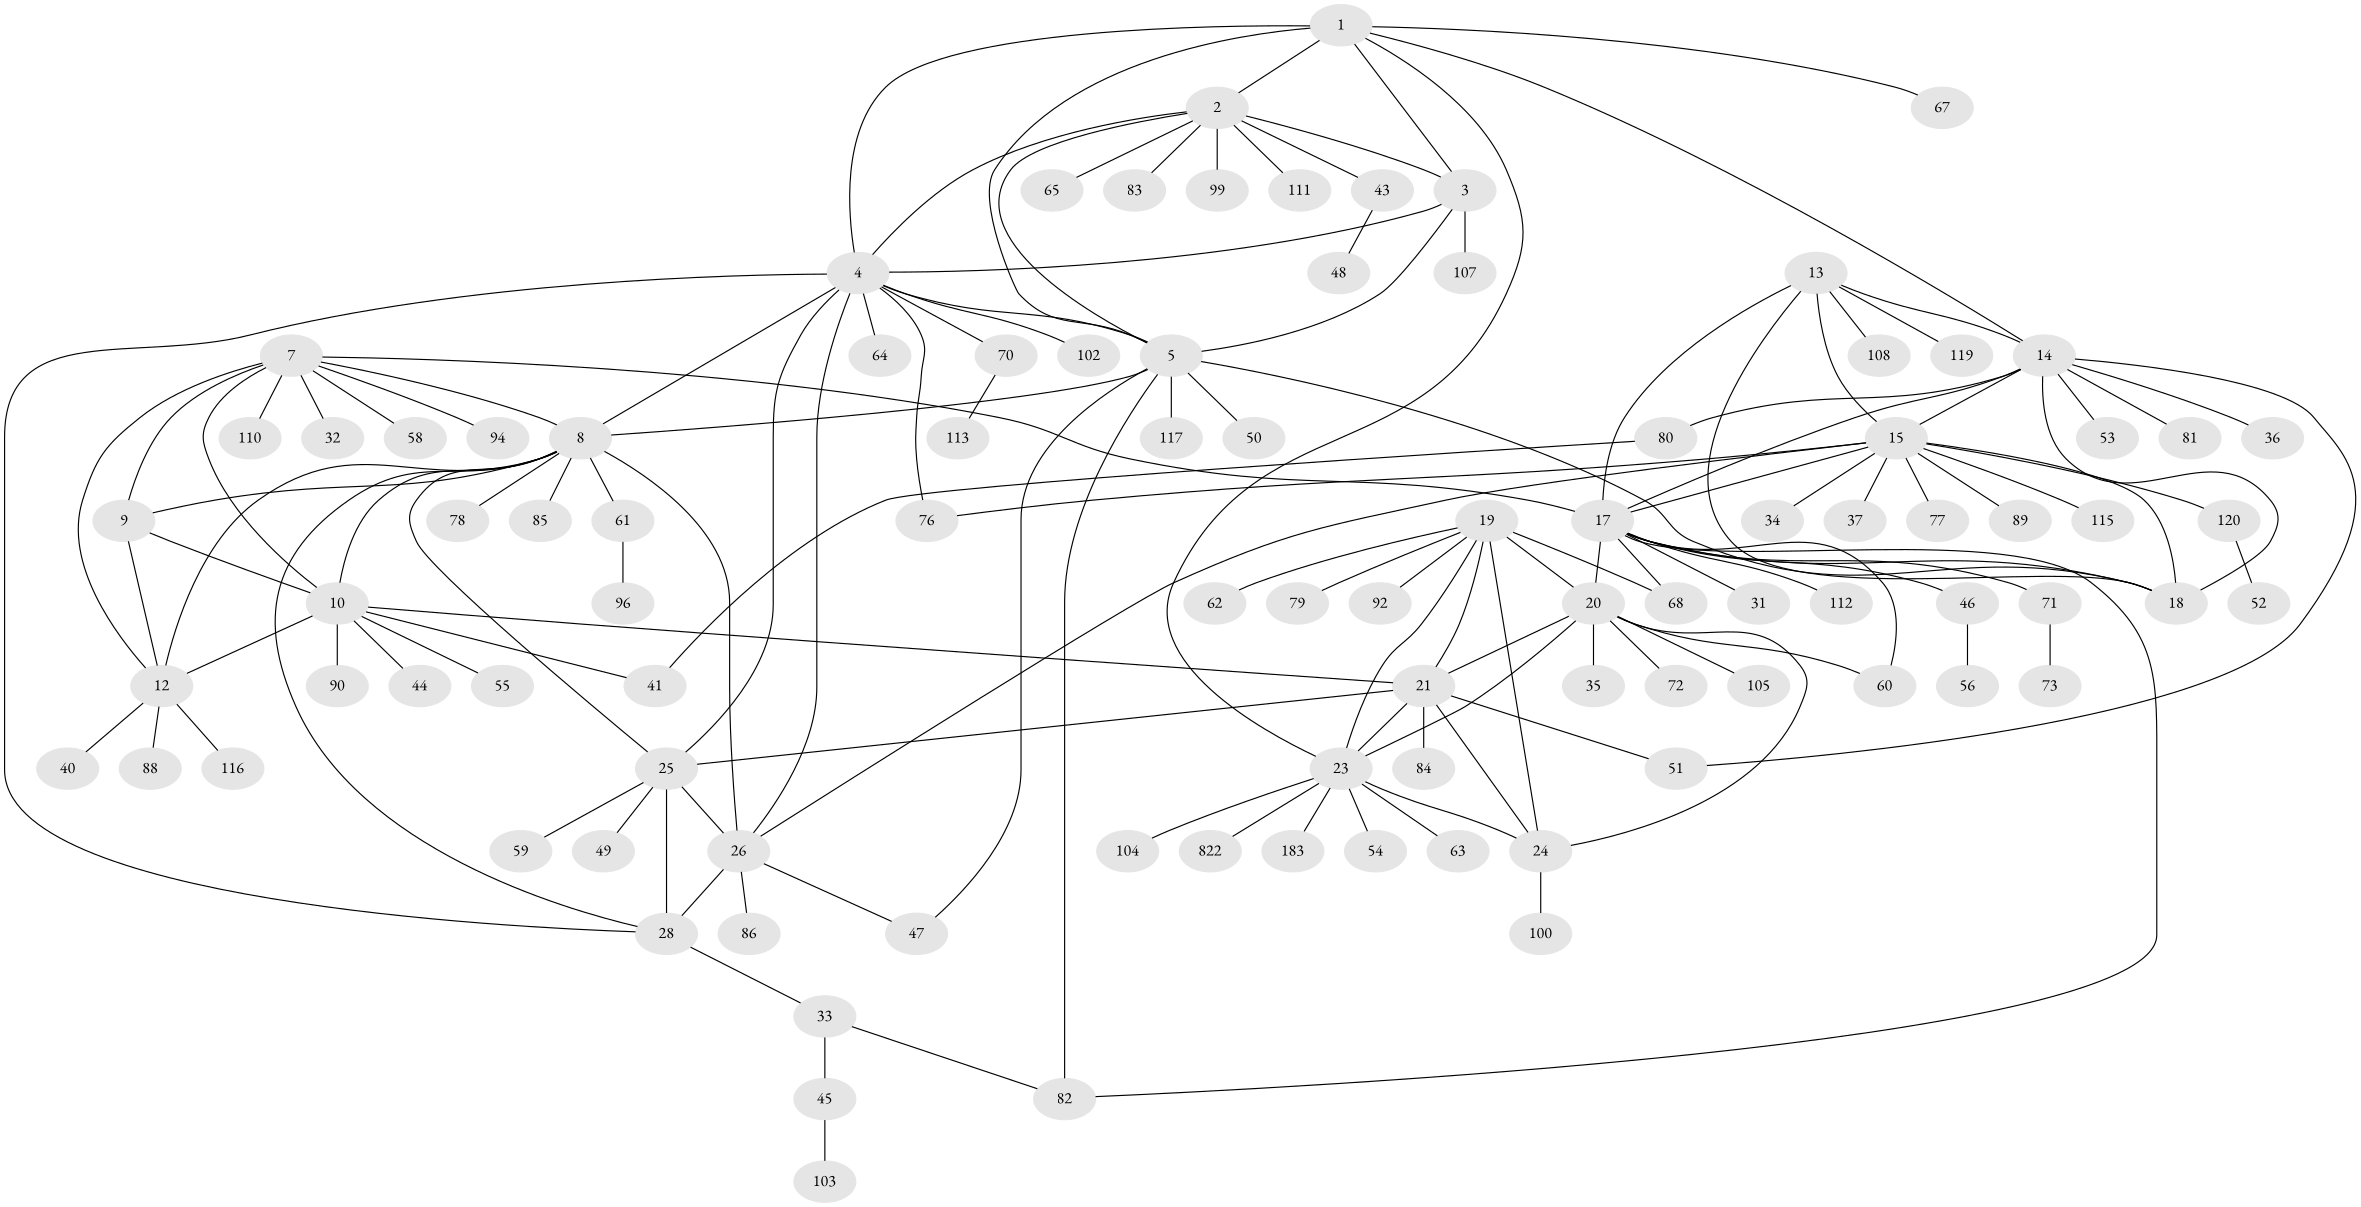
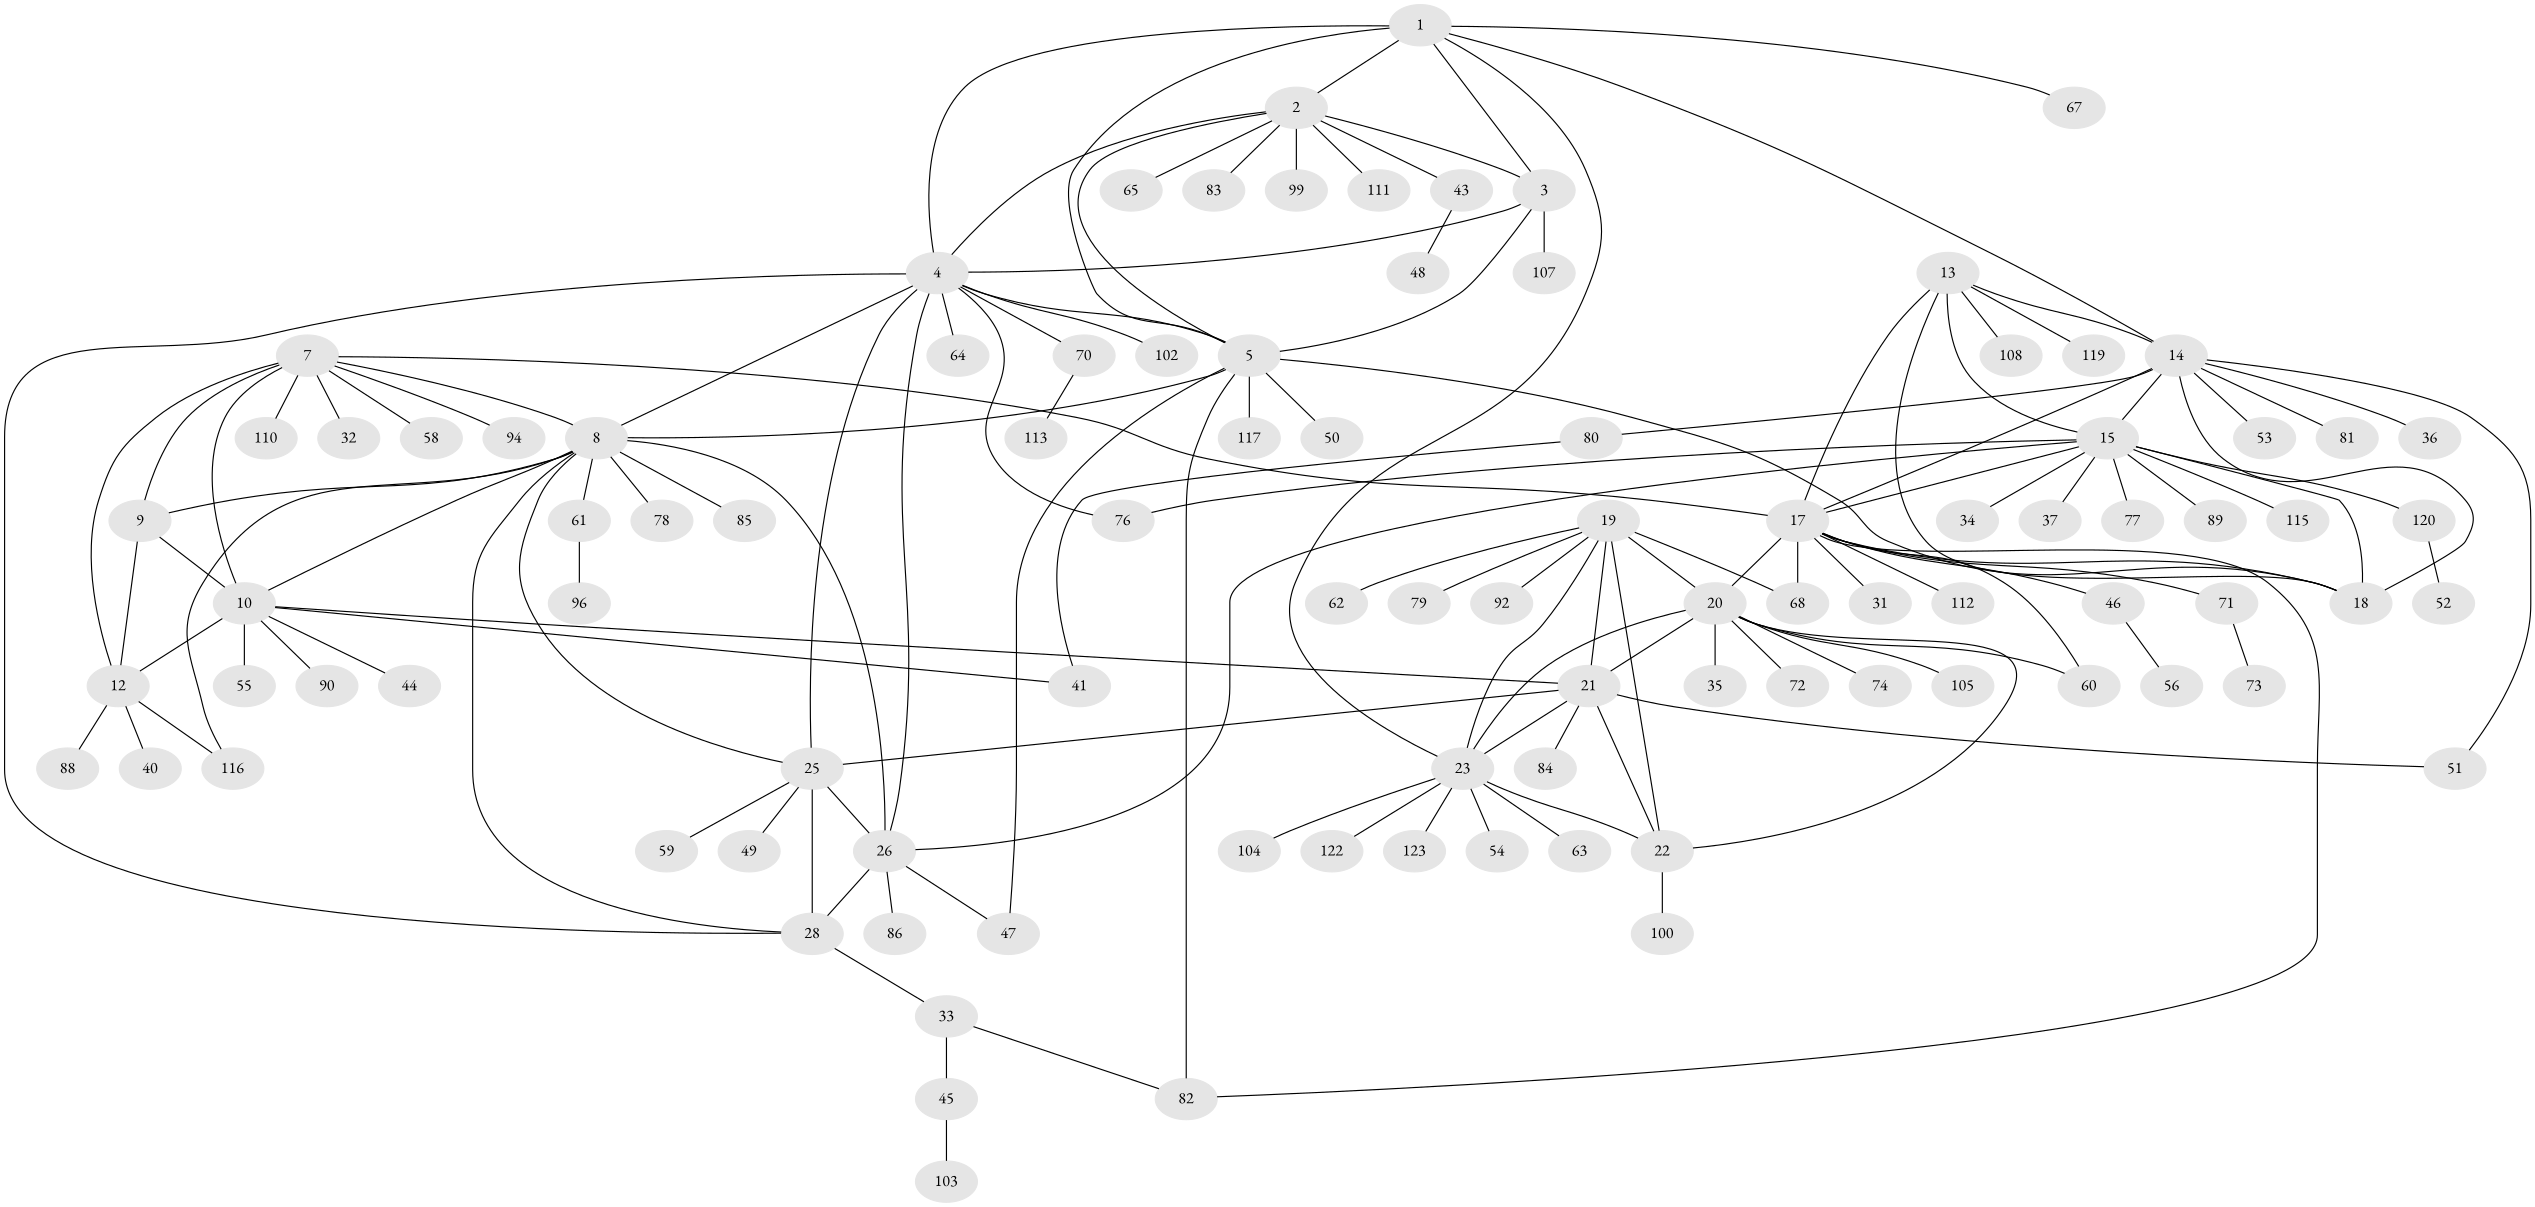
(310, 474) -> (288, 505)
none -> (1880, 686)
(1210, 851) -> (1332, 851)
(1293, 851) -> (1415, 851)
(1541, 851) -> (1662, 851)
